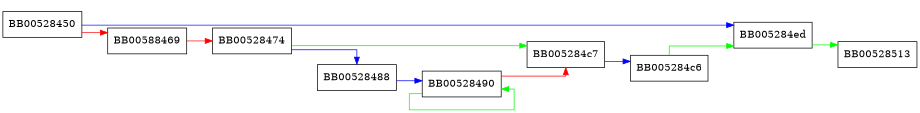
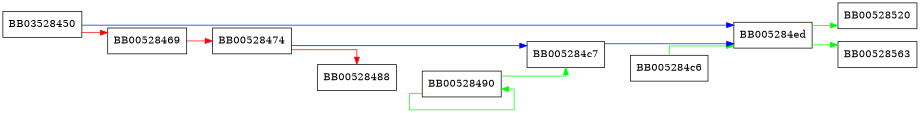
none -> (877, 16)
(42, 24) -> (42, 24)
(147, 41) -> (147, 41)
(406, 46) -> (406, 46)
(328, 50) -> (328, 50)
(877, 55) -> (877, 55)
(614, 61) -> (663, 44)
(534, 76) -> (534, 76)
(406, 81) -> none
